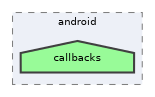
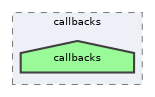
(77, 22) -> (77, 22)
